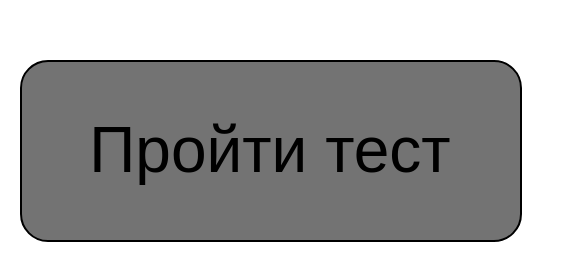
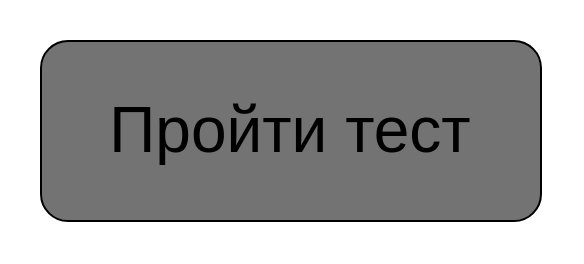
(271, 151) -> (291, 131)
